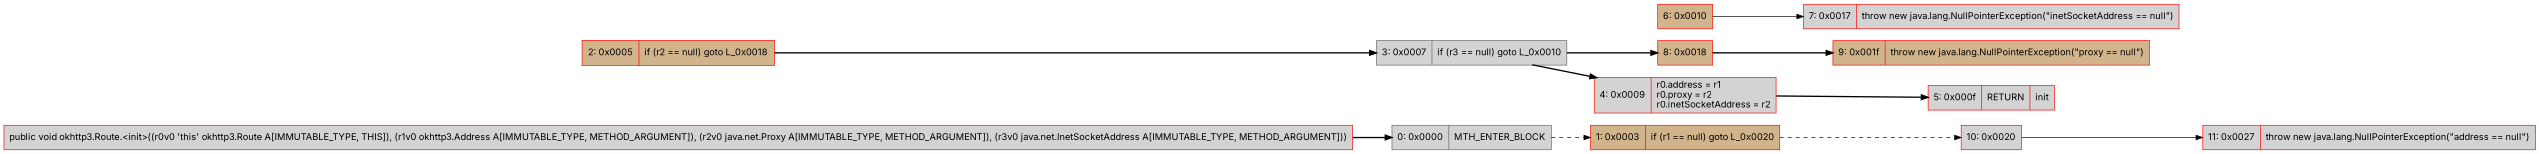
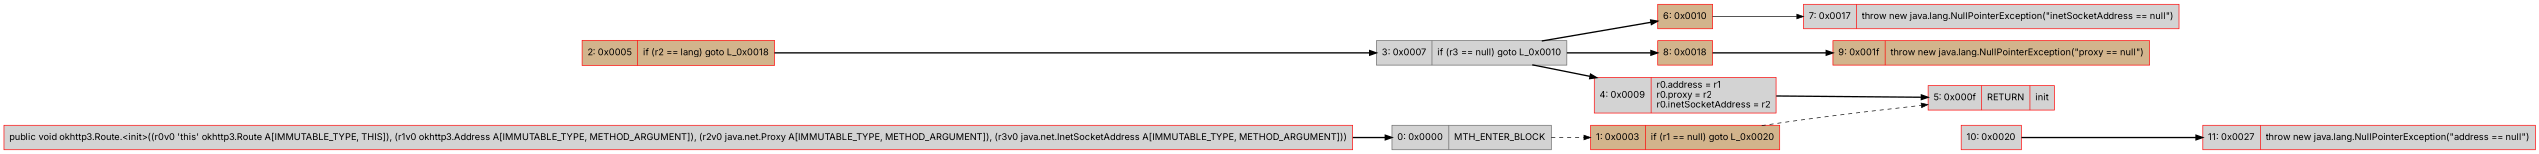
none -> (1596, 32)
(706, 53) -> (706, 53)
(1867, 138) -> (1841, 115)
(2109, 138) -> (2109, 138)
